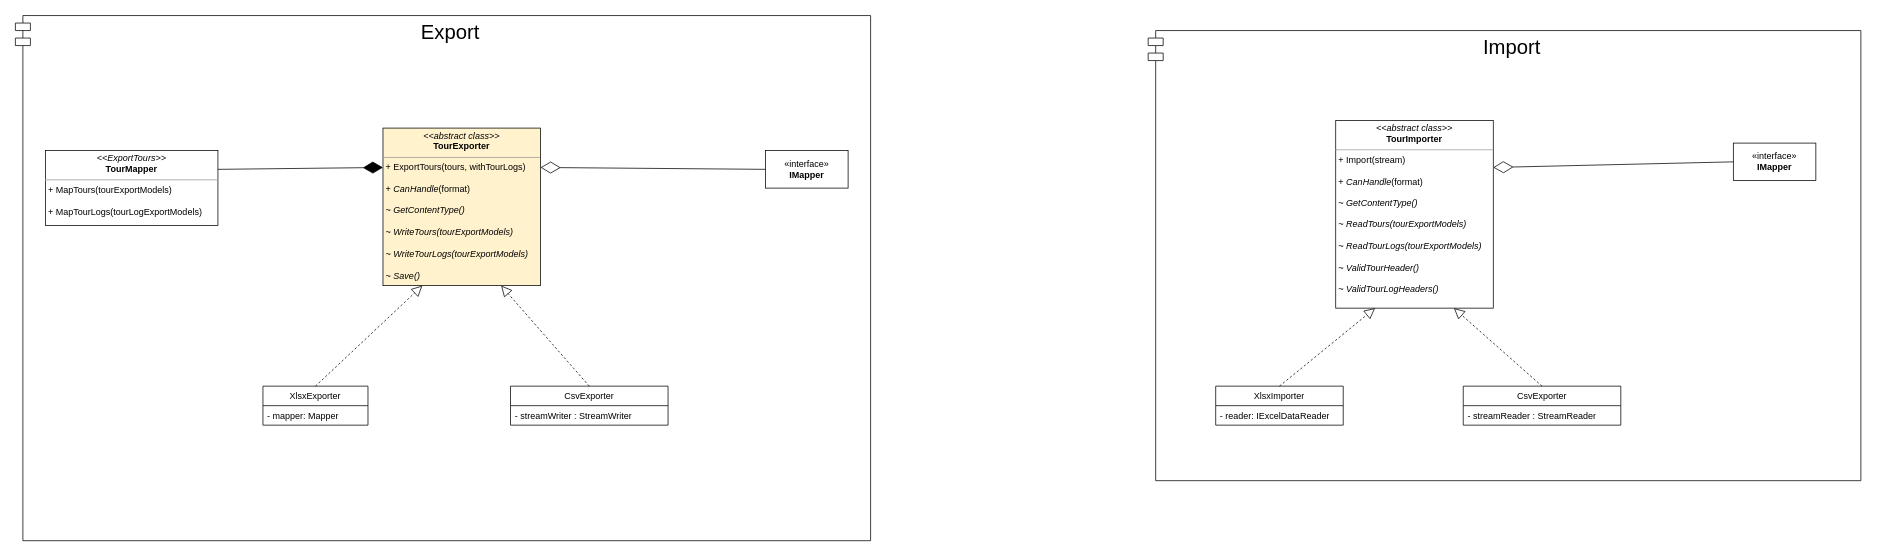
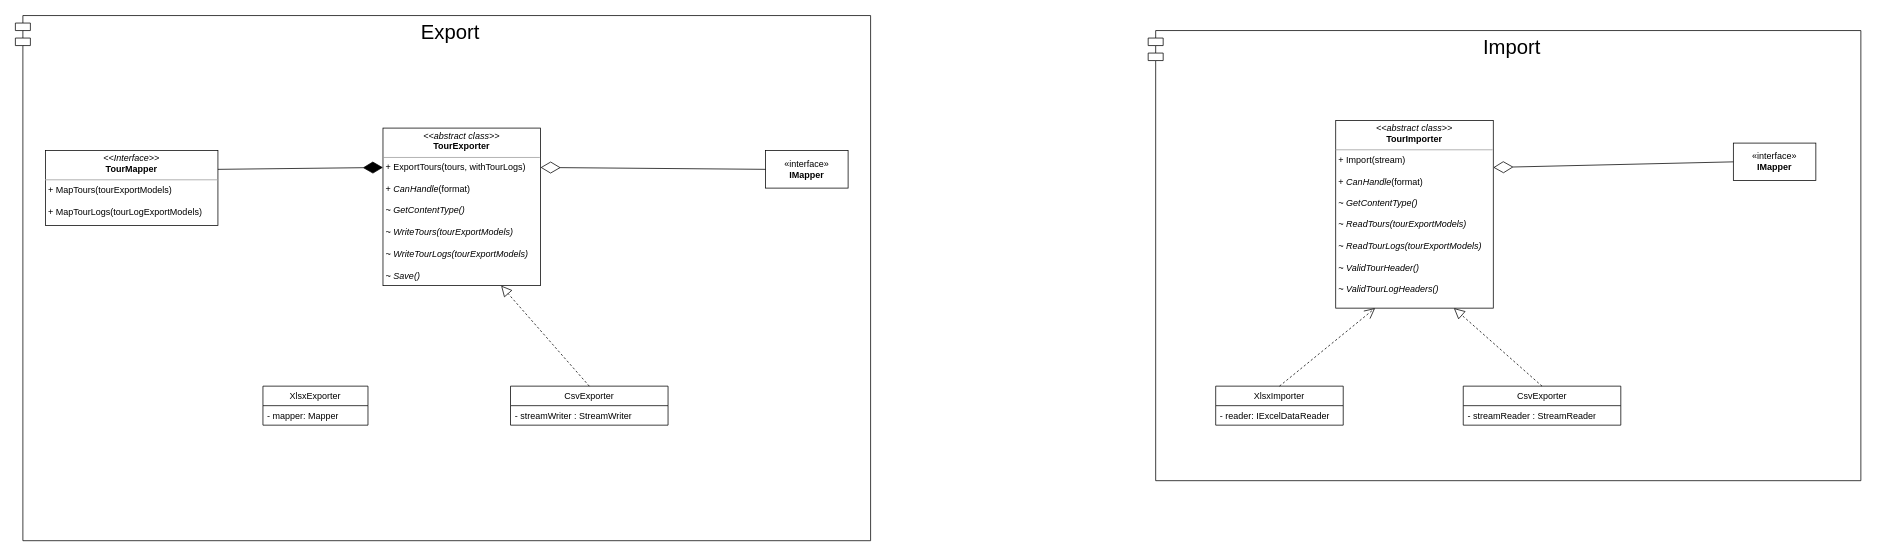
(129, 172) -> (129, 172)
(462, 207) -> (462, 207)
(1365, 316) -> (1369, 313)
(366, 338) -> none
